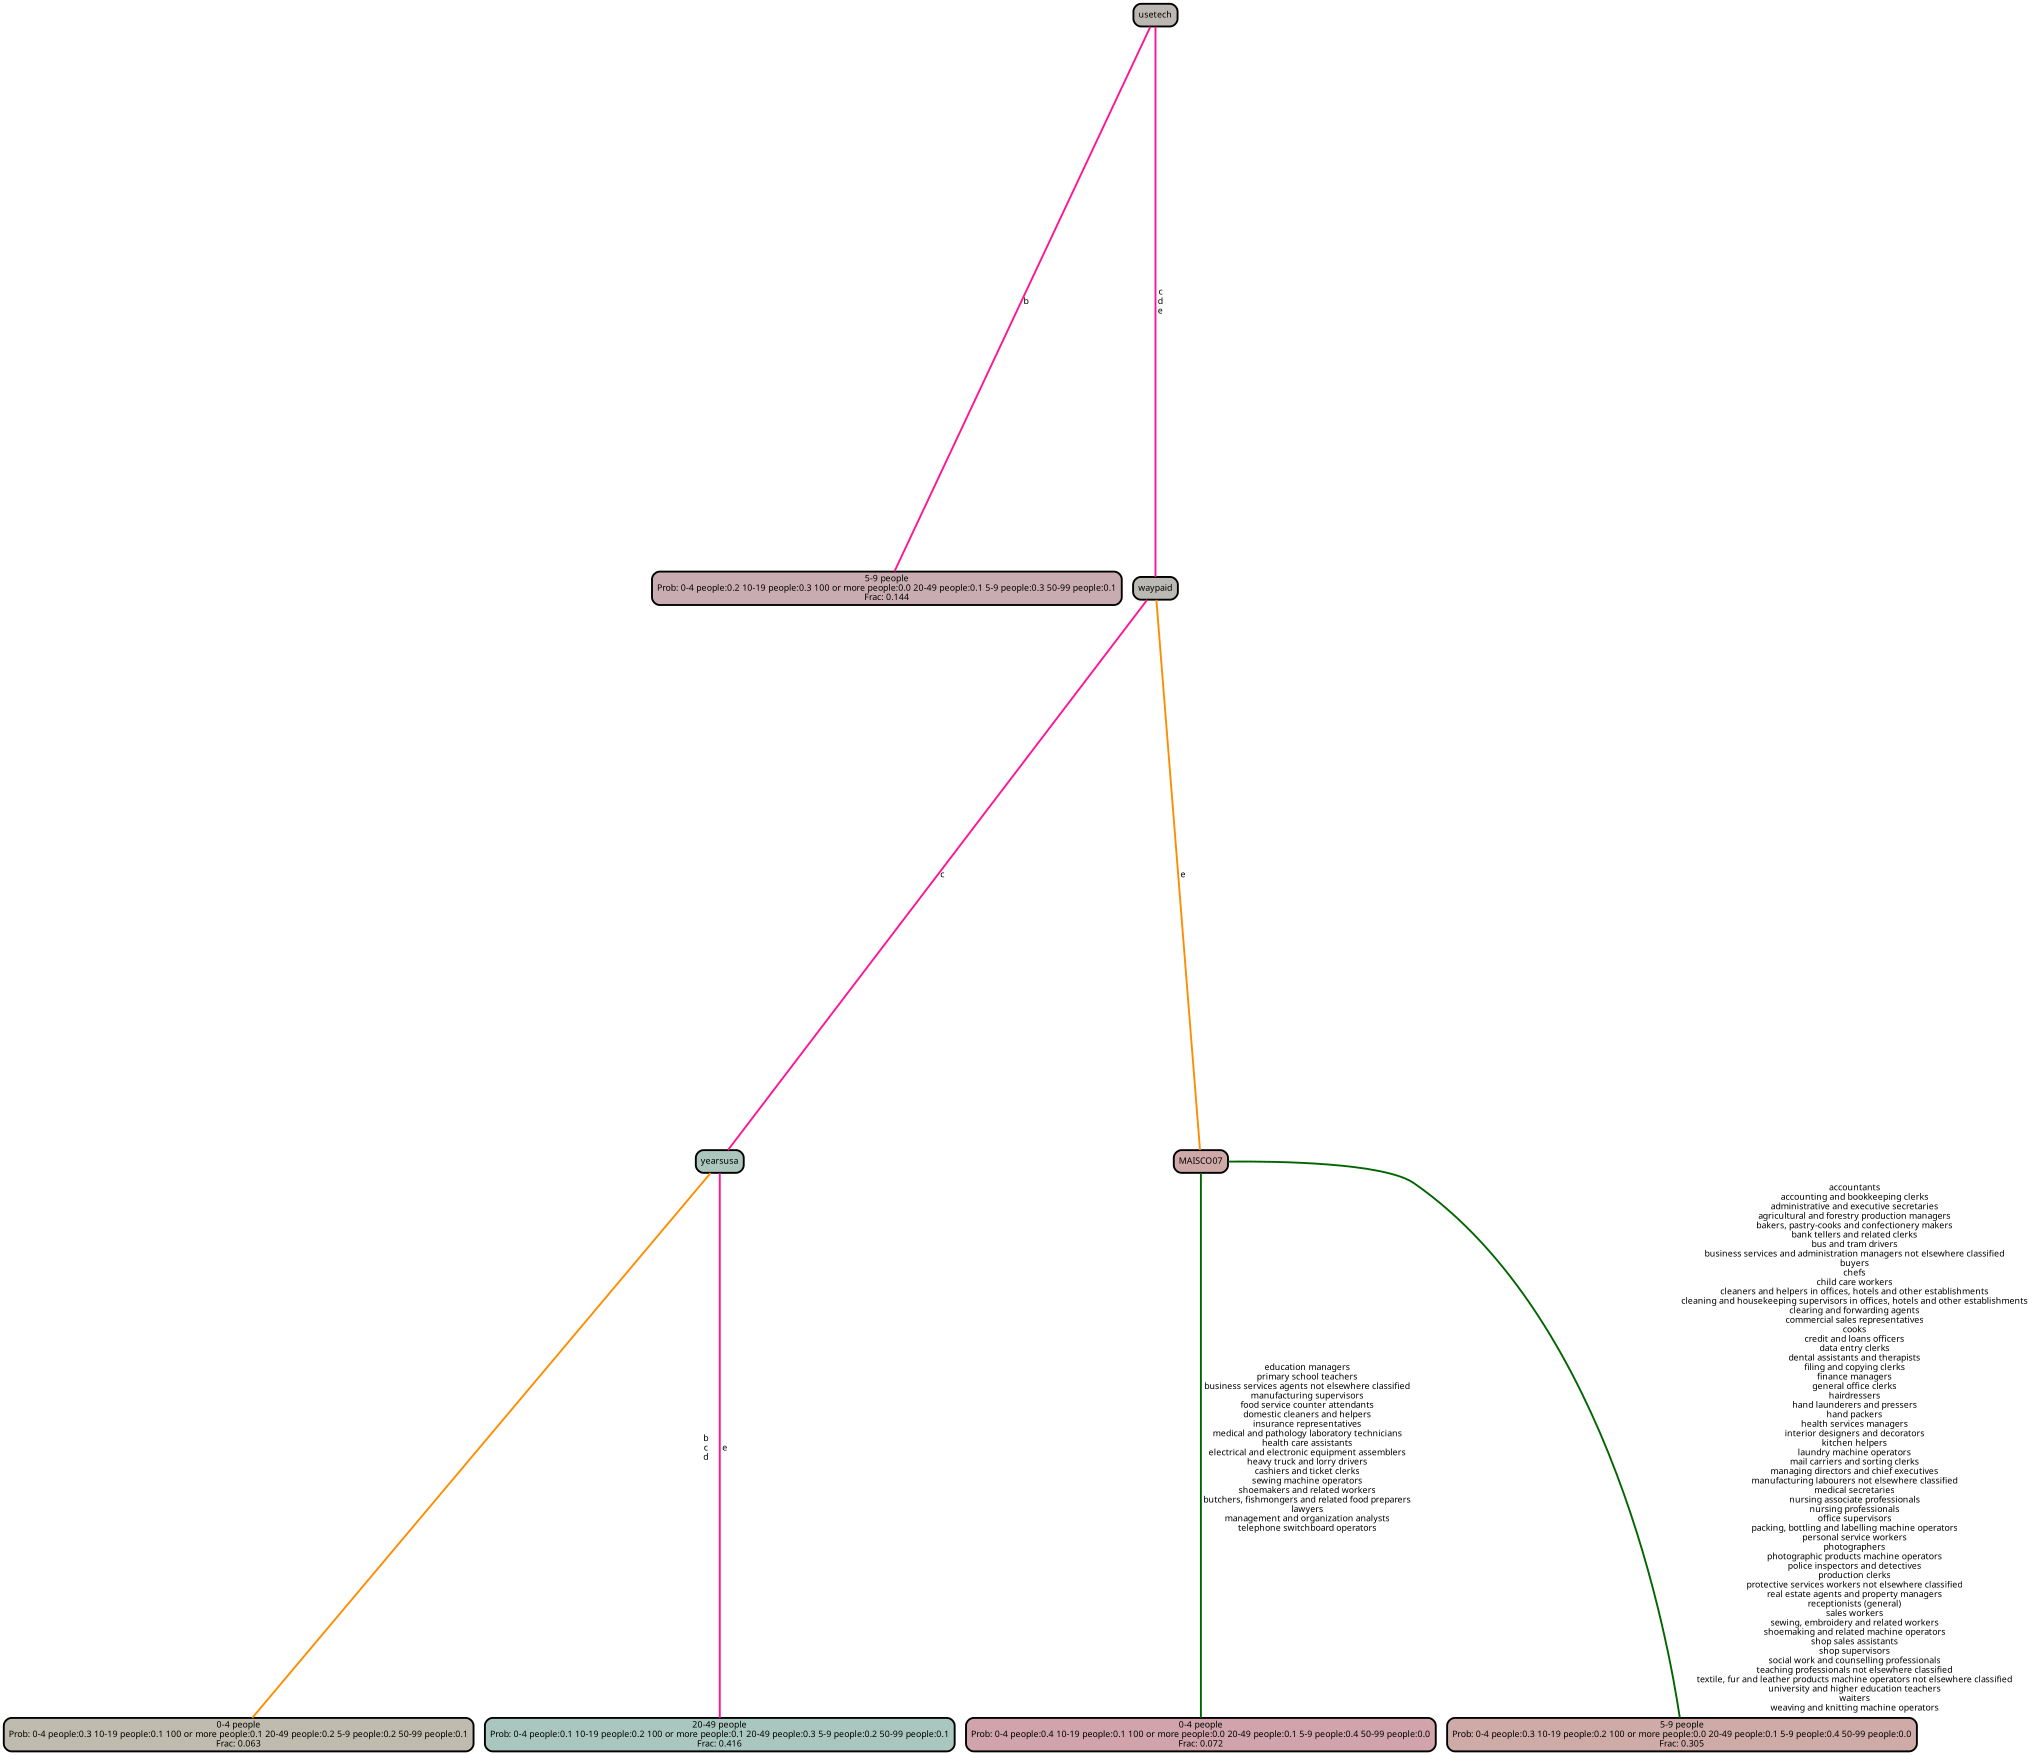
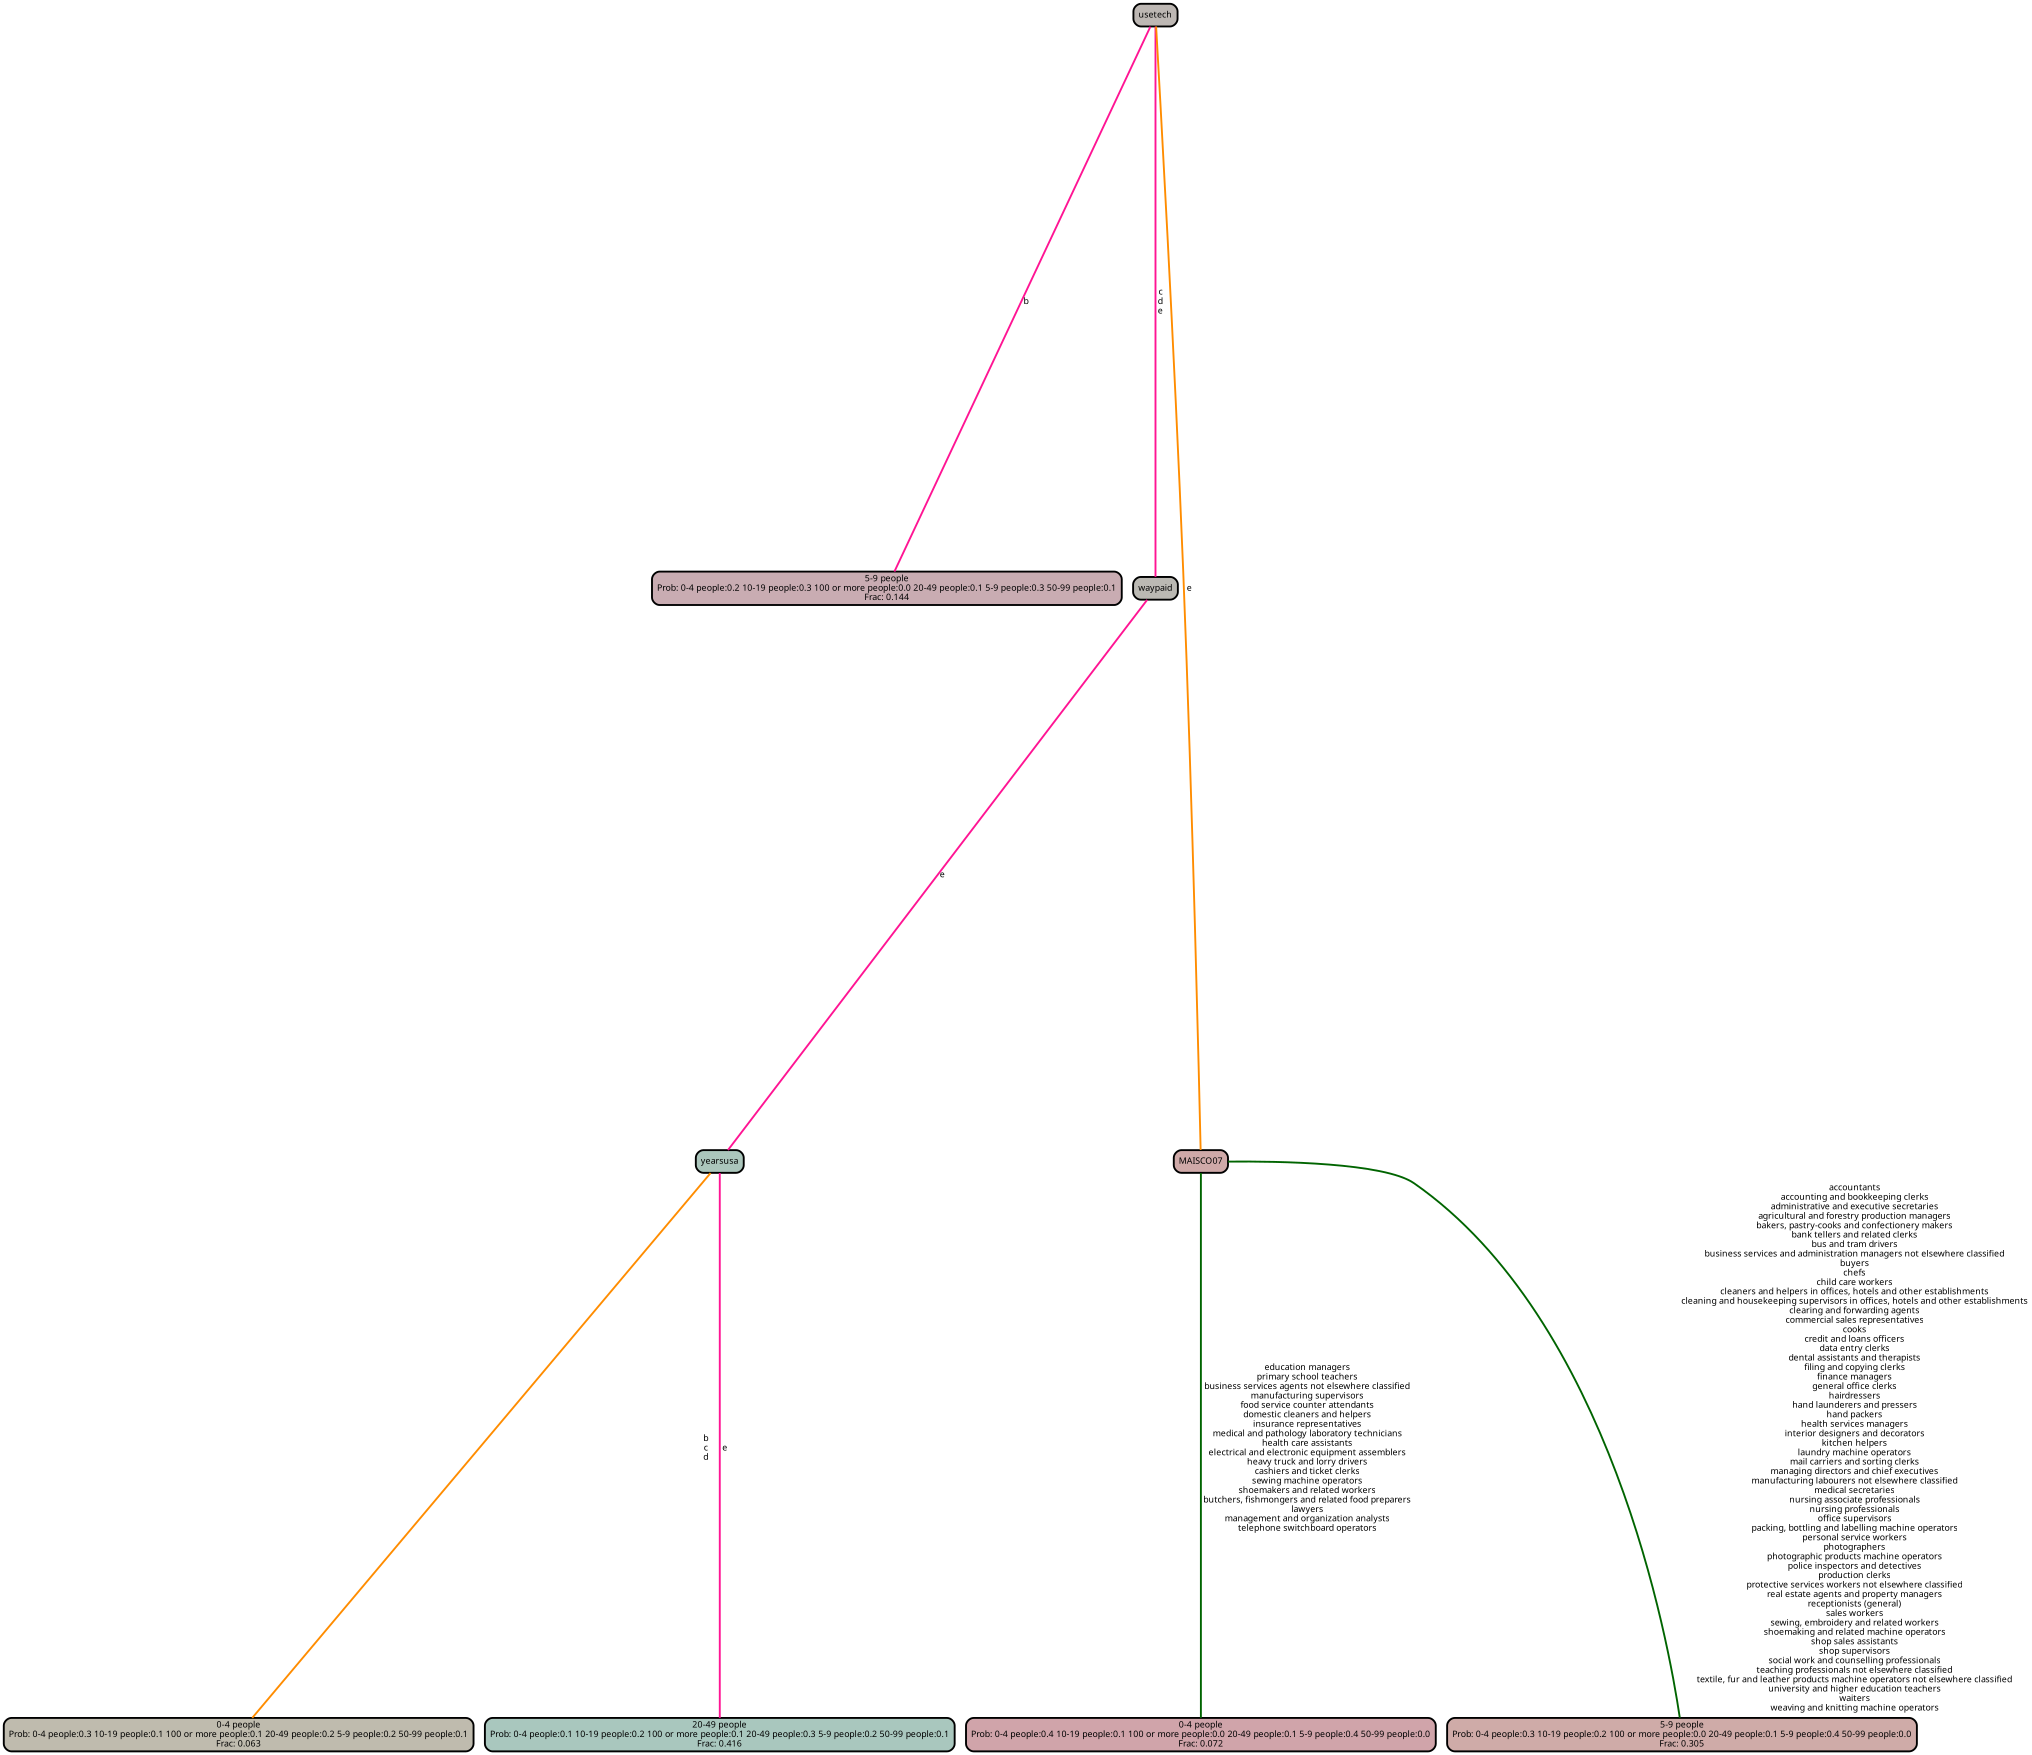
(941, 875) -> (941, 875)
(1178, 875) -> (1184, 588)
